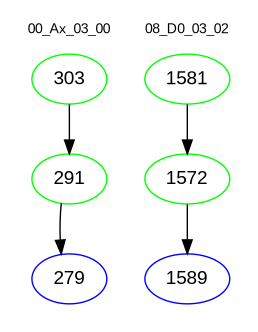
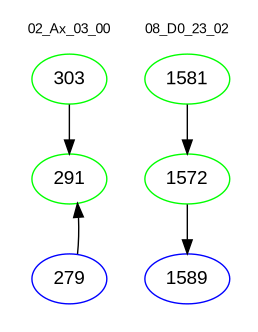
(69, 30) -> (69, 30)
(187, 30) -> (187, 30)
(60, 222) -> (79, 236)
